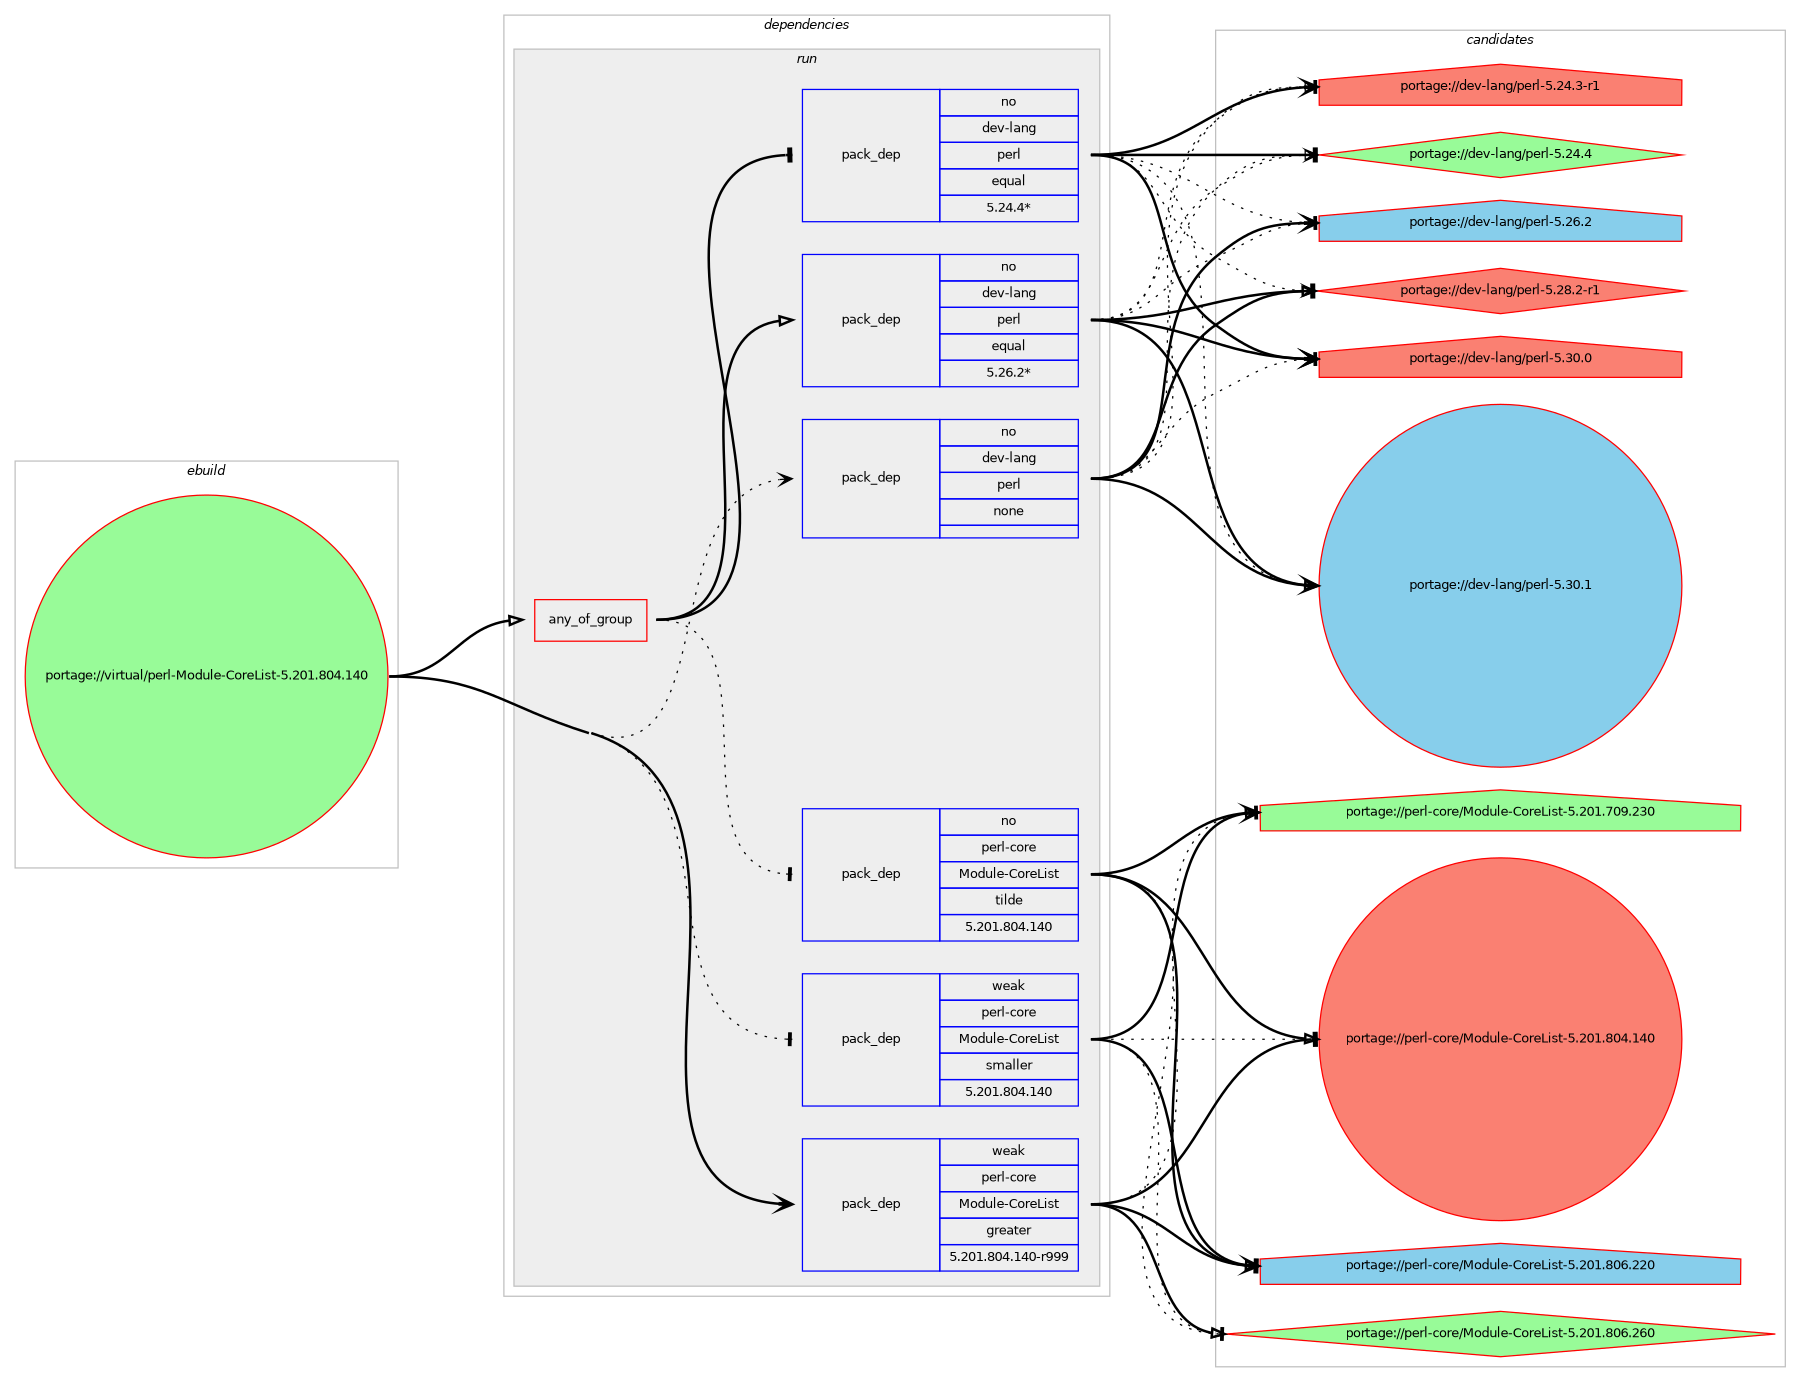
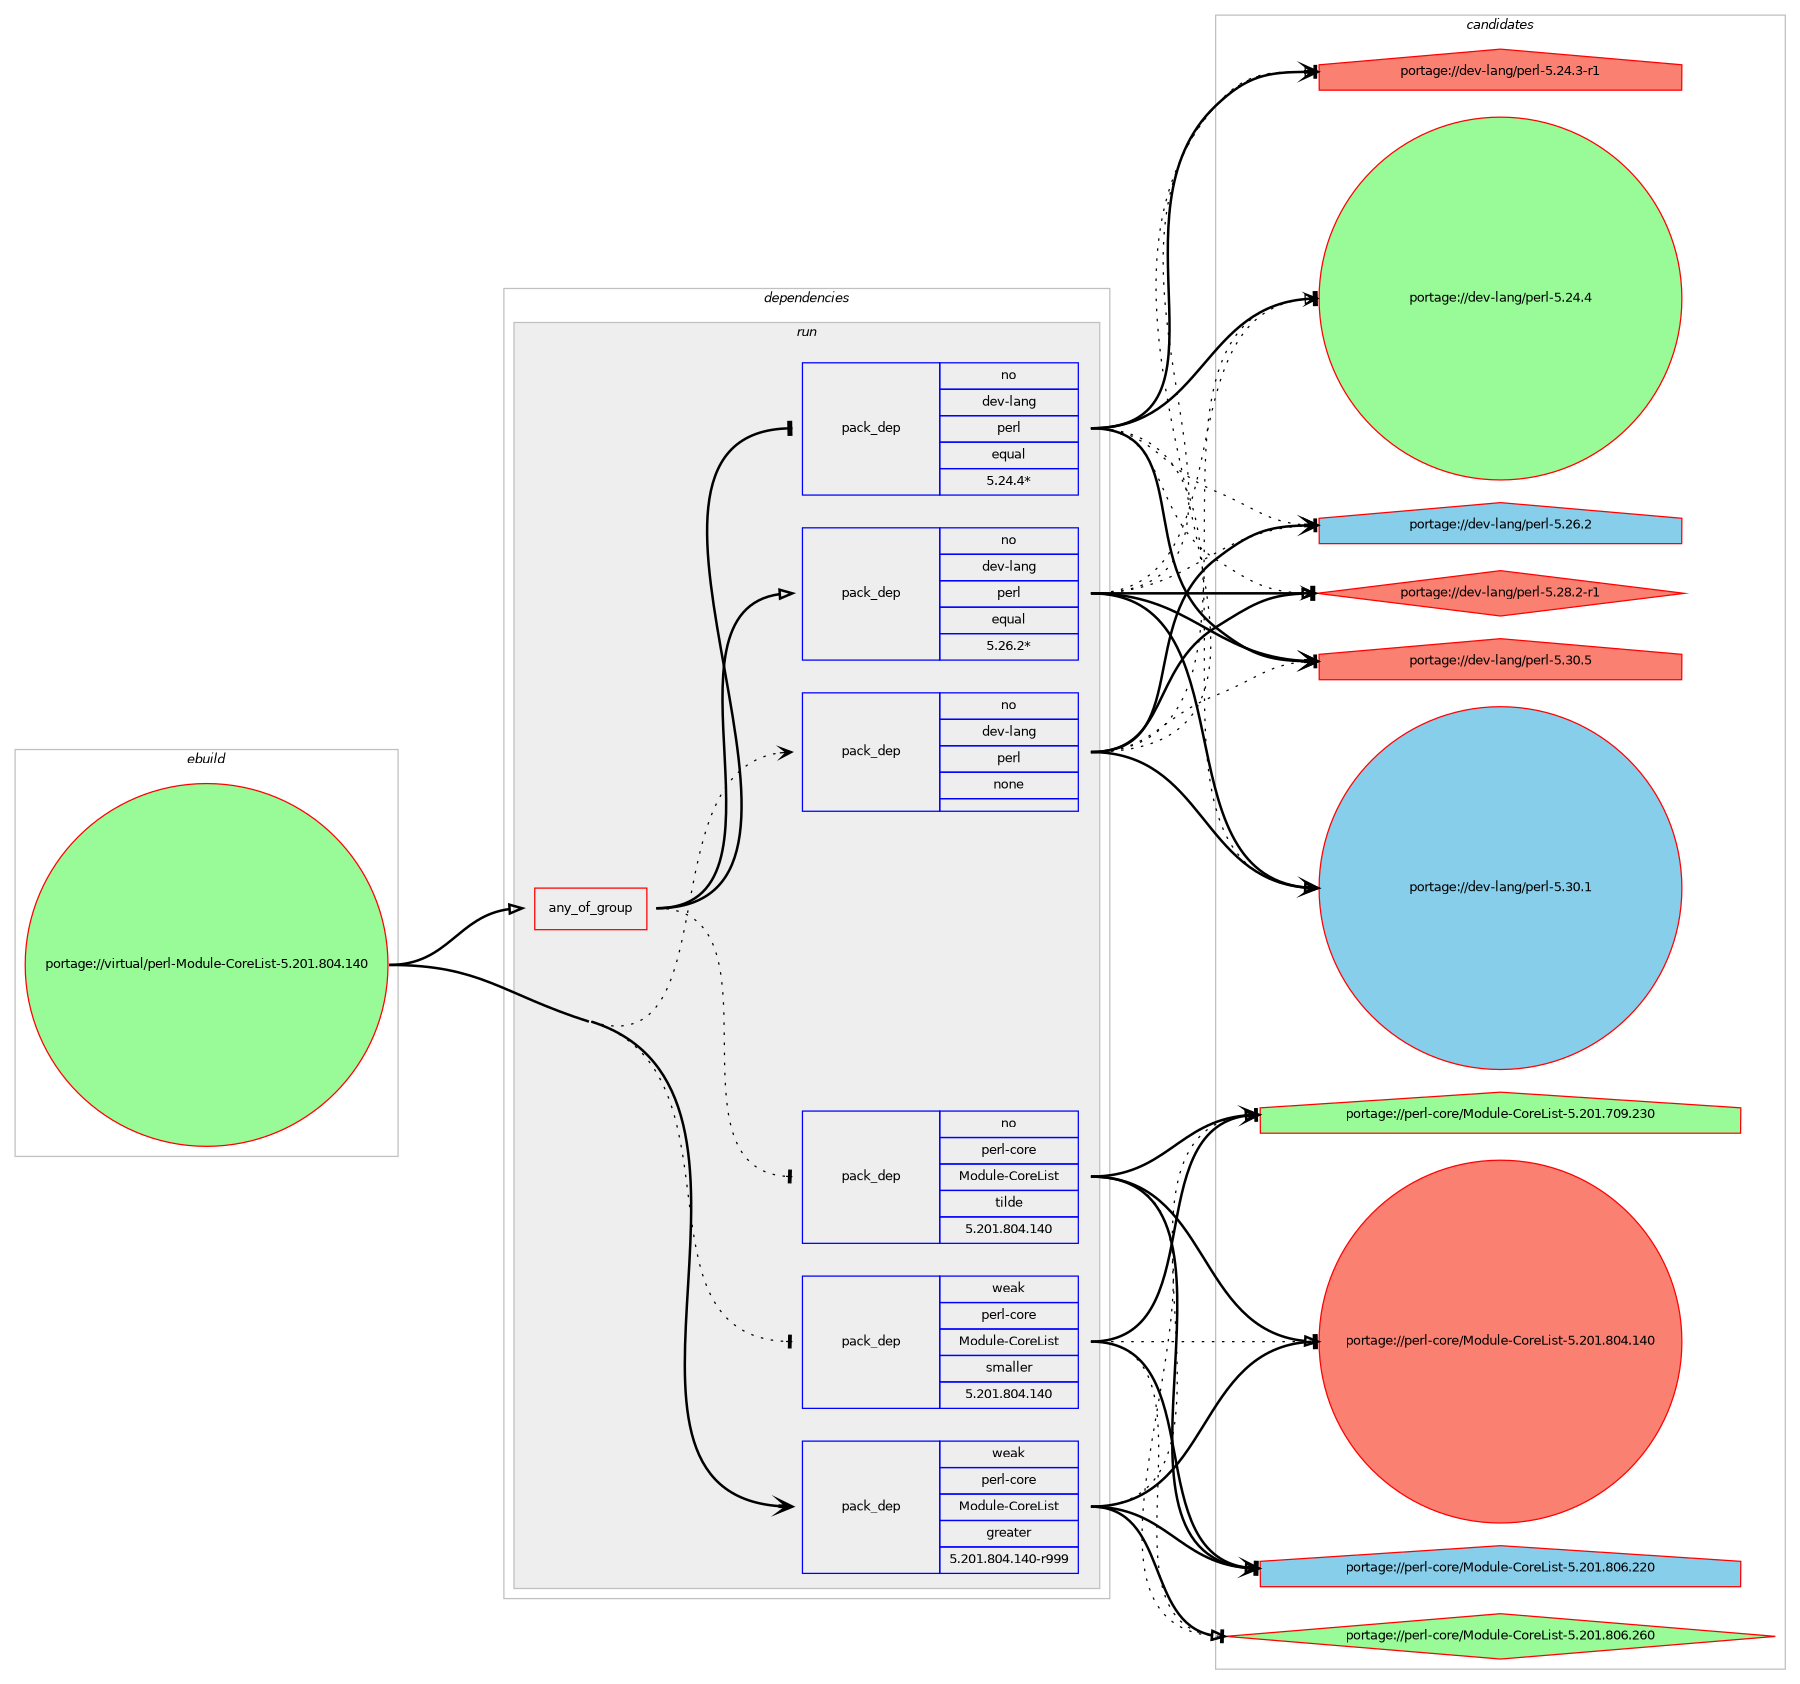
(1500, 155) -> (1500, 299)
(1500, 359) -> (1500, 661)
